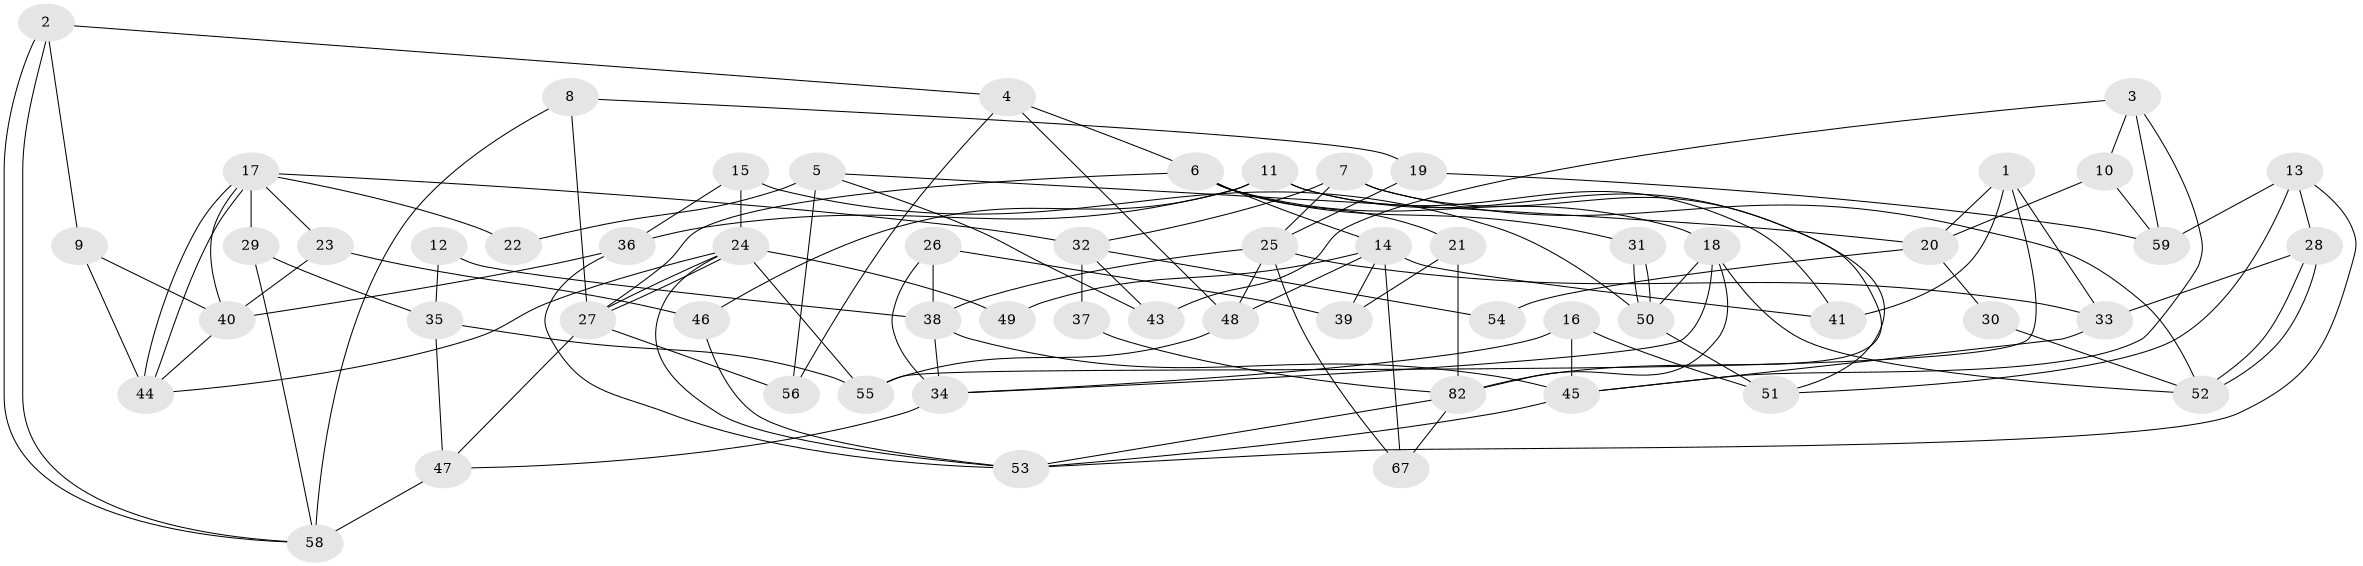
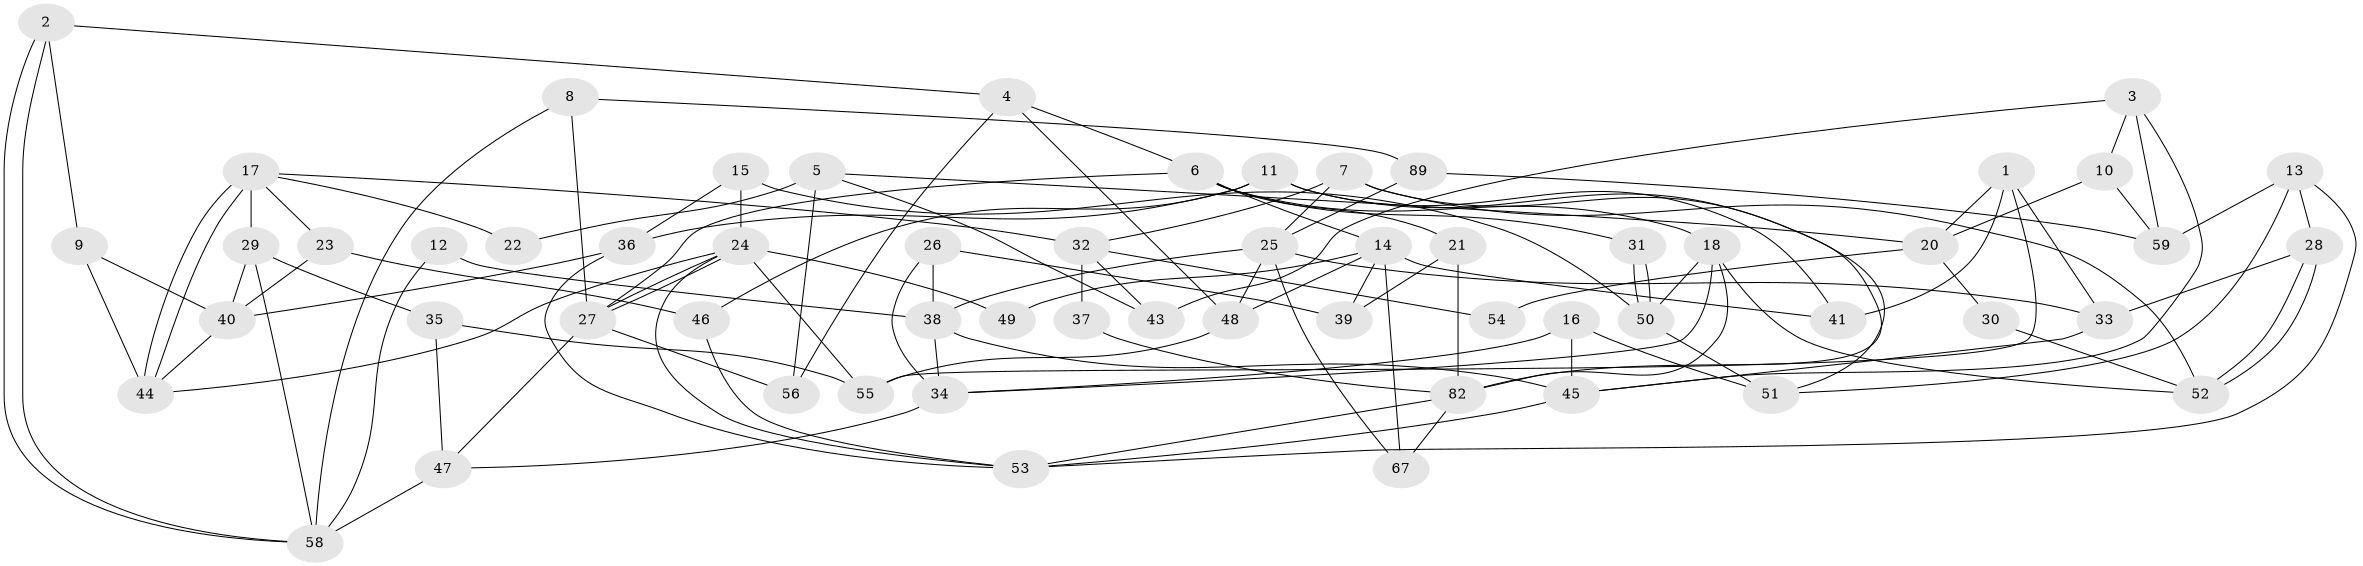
(1419, 172) -> (1419, 172)
(211, 251) -> (239, 283)
(437, 279) -> (375, 394)
